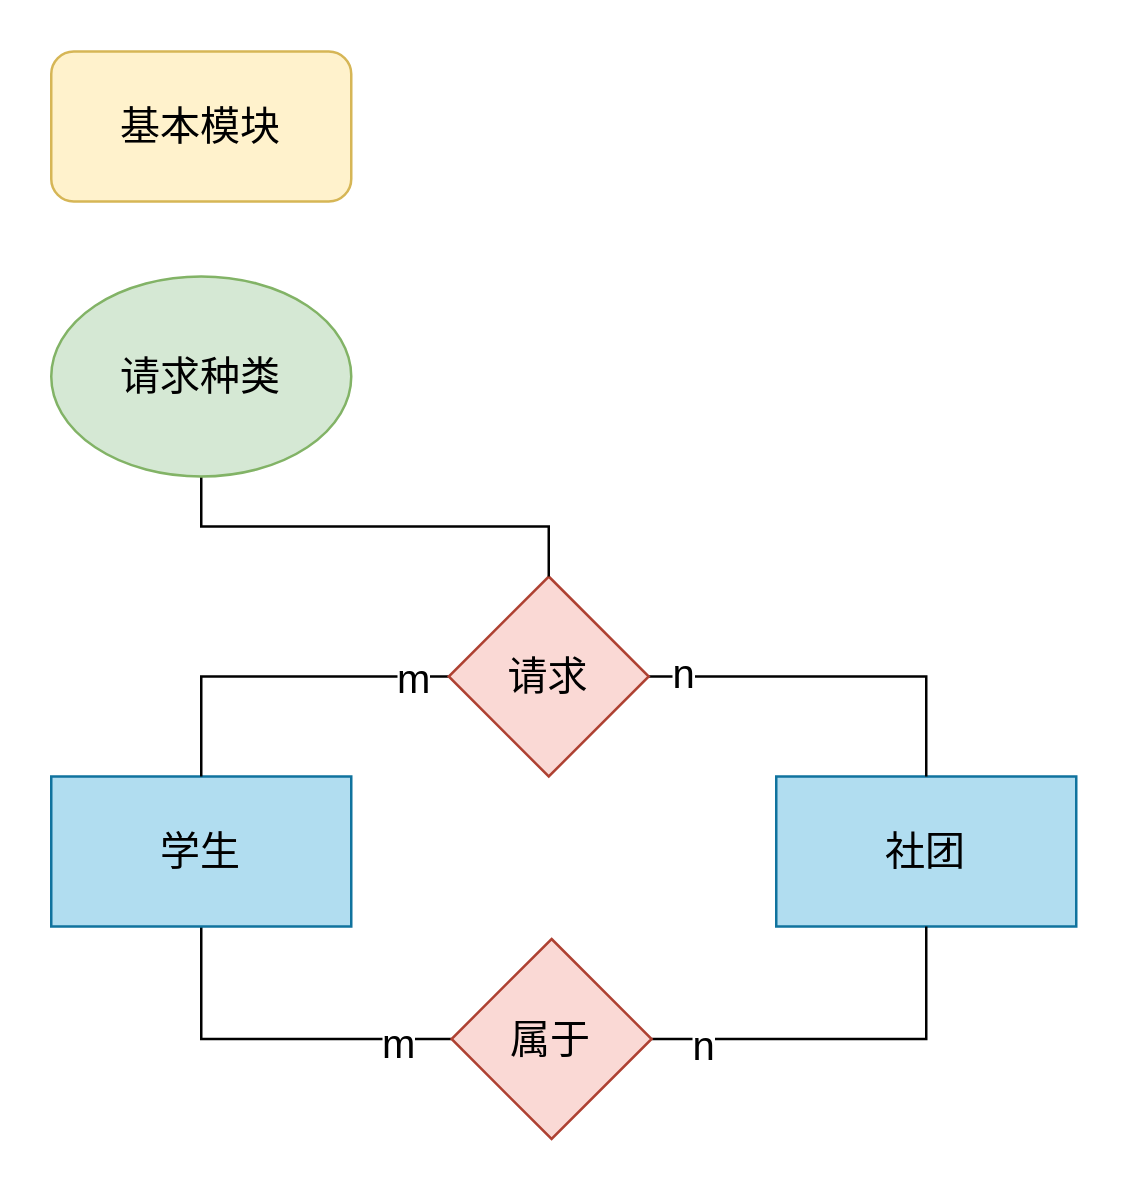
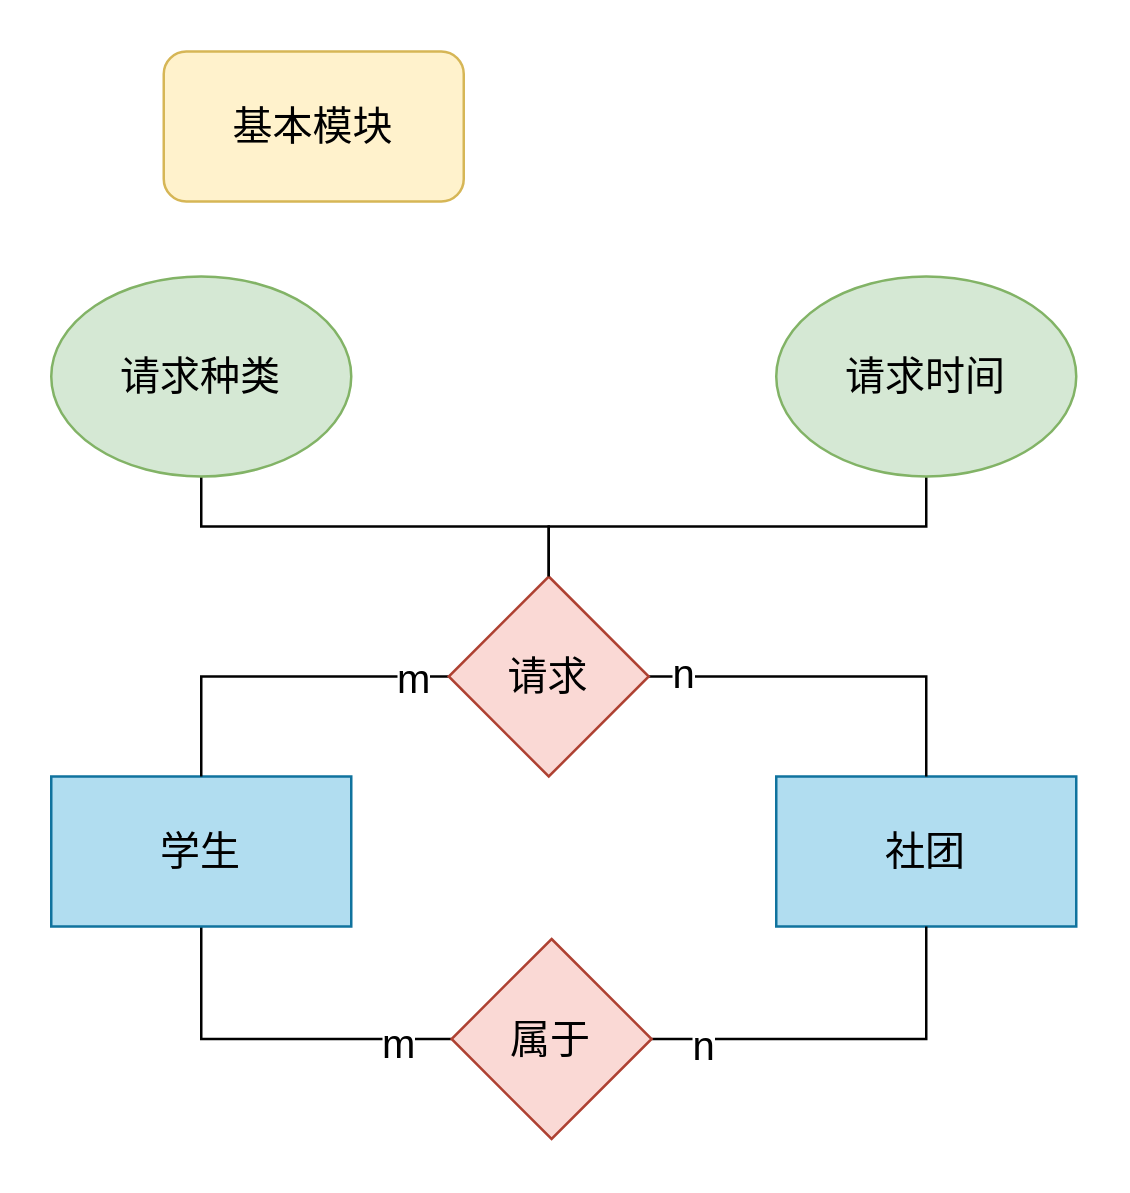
(201, 126) -> (314, 126)
none -> (926, 376)
none -> (764, 526)
